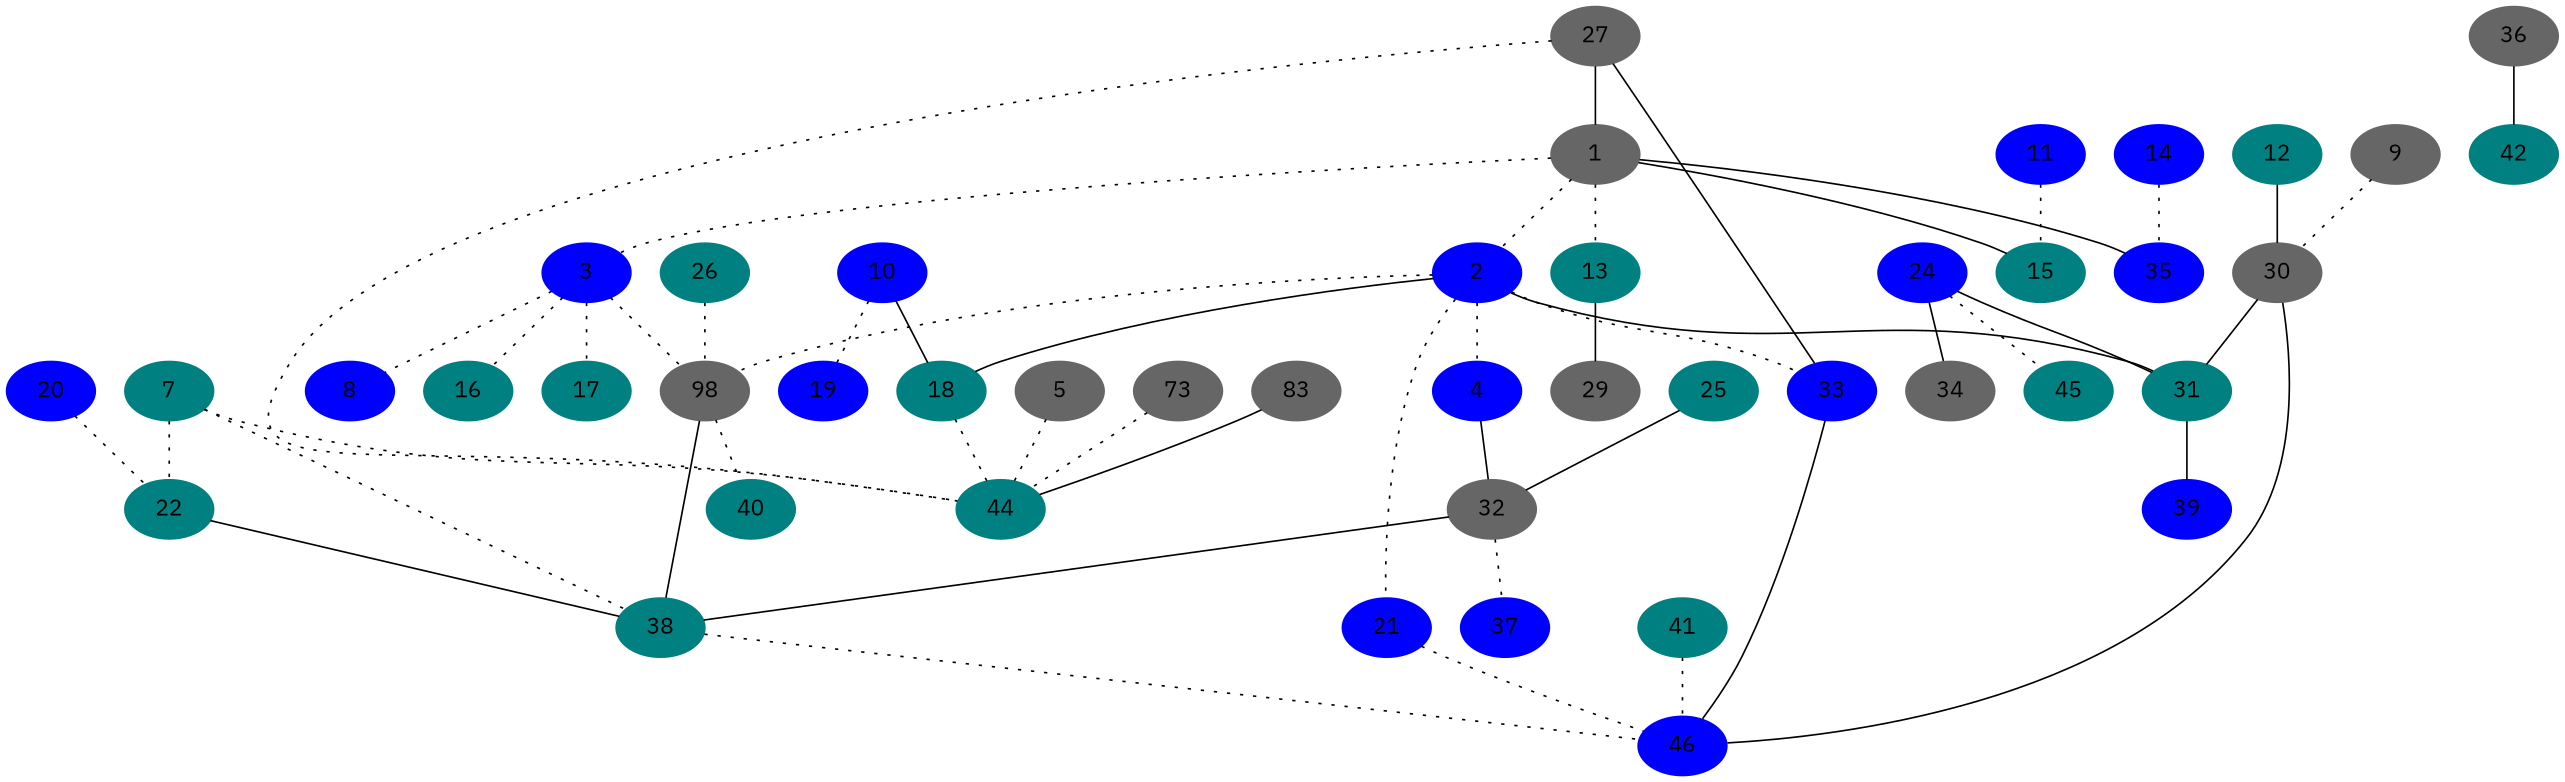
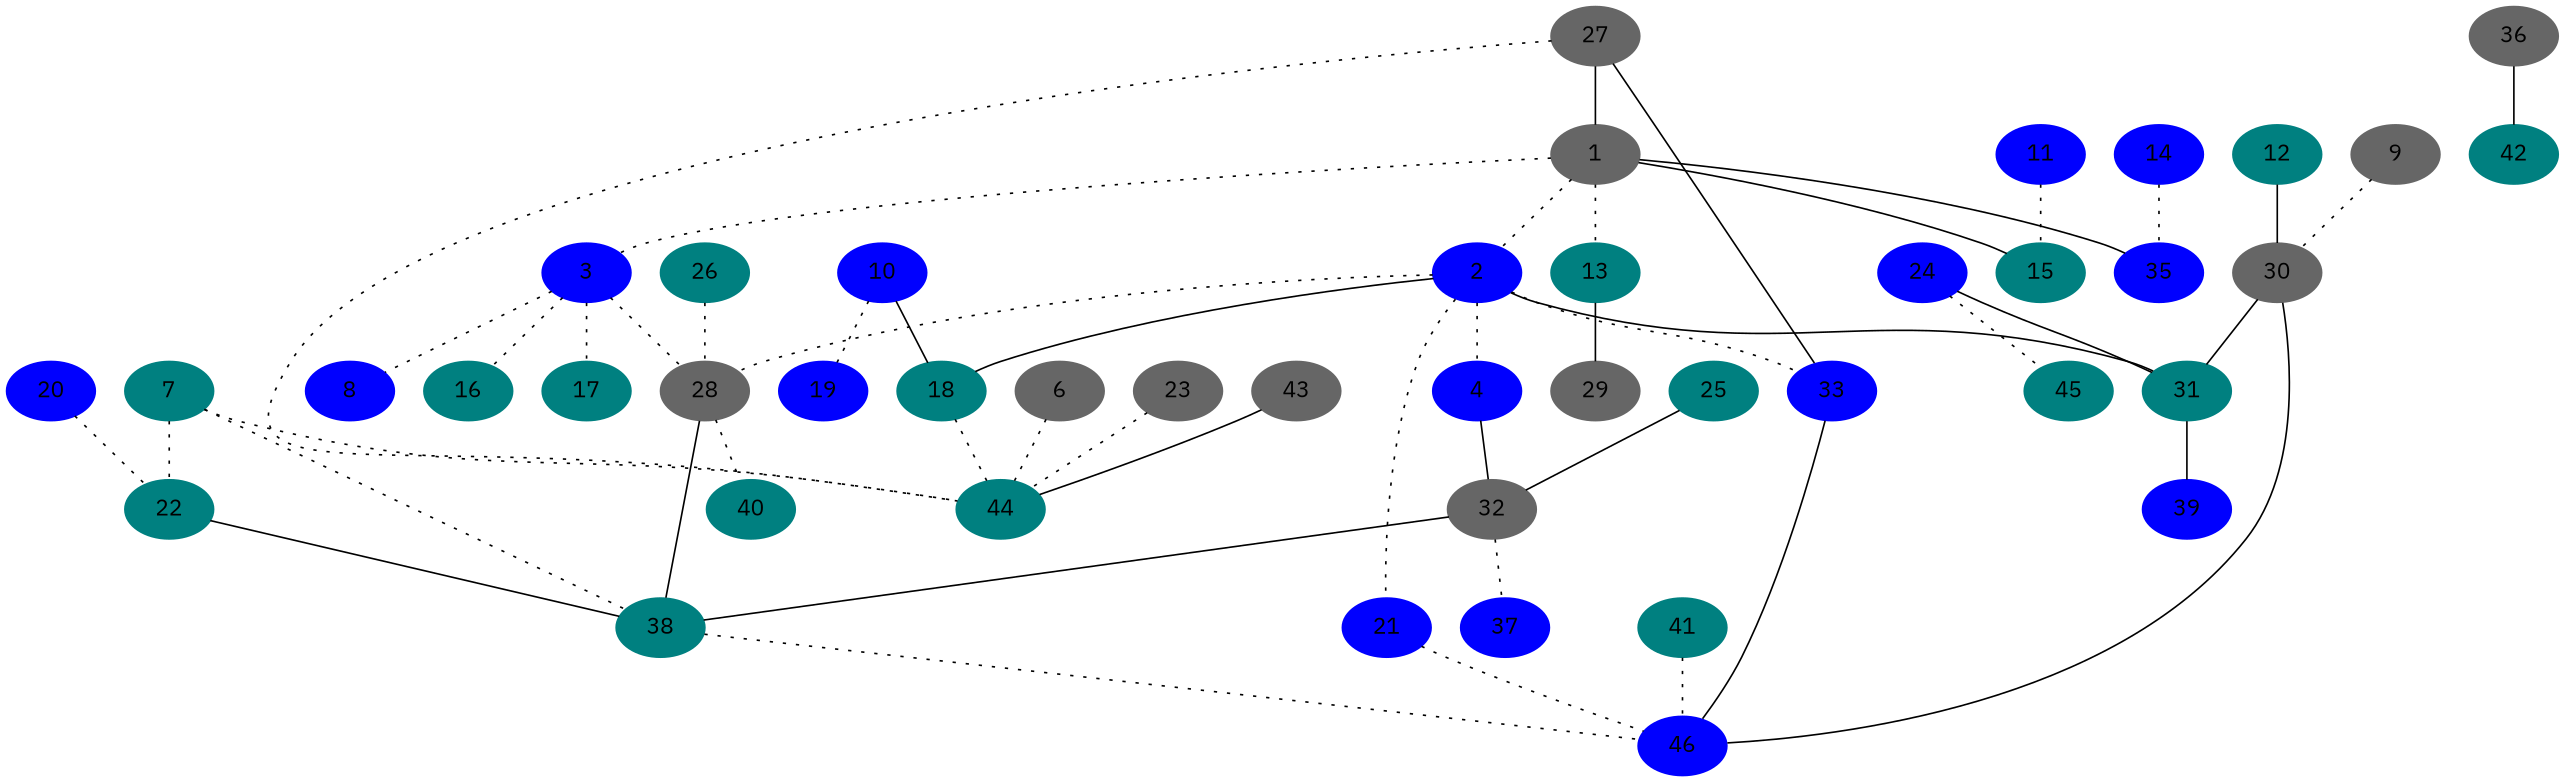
(705, 391) -> (705, 391)
(1060, 391) -> (1060, 391)
(1178, 391) -> (1178, 391)
(1296, 391) -> (1296, 391)
(1950, 391) -> none
